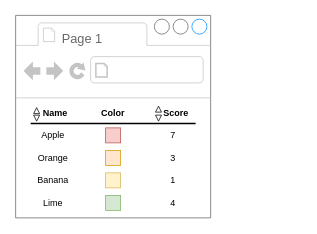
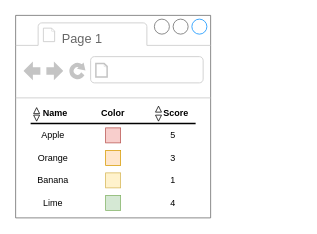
(173, 135) -> (173, 135)
